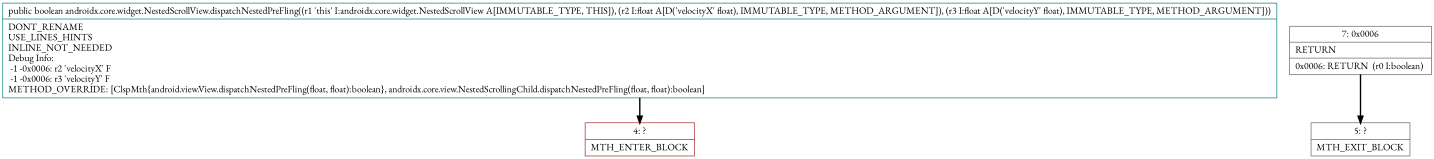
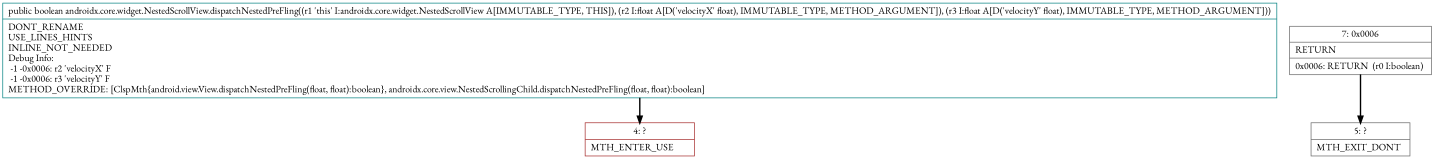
(640, 147) -> (633, 147)
(1361, 147) -> (1359, 147)
